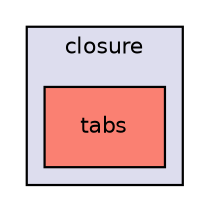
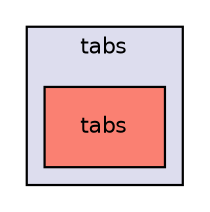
(105, 48) -> (105, 48)
